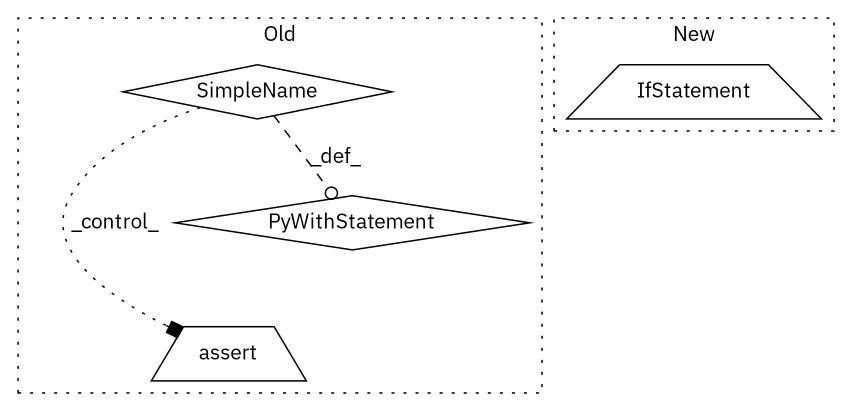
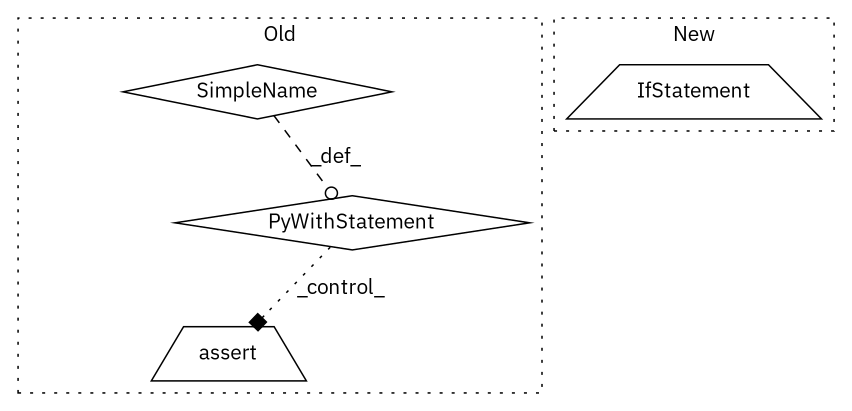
(67, 205) -> (297, 281)
